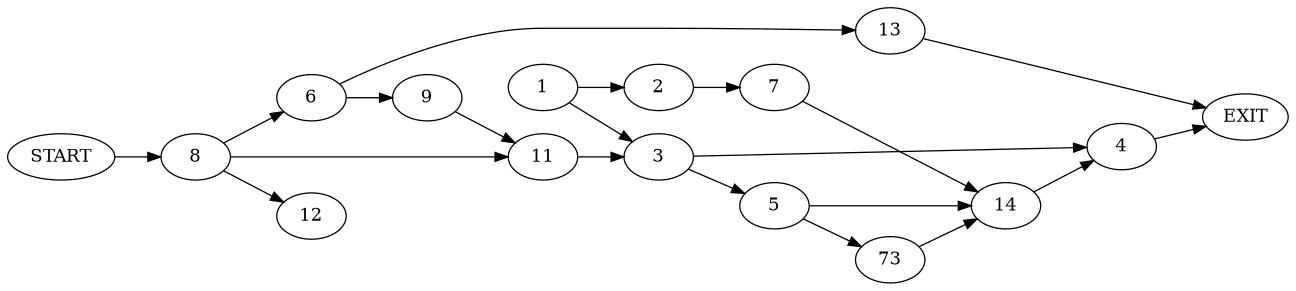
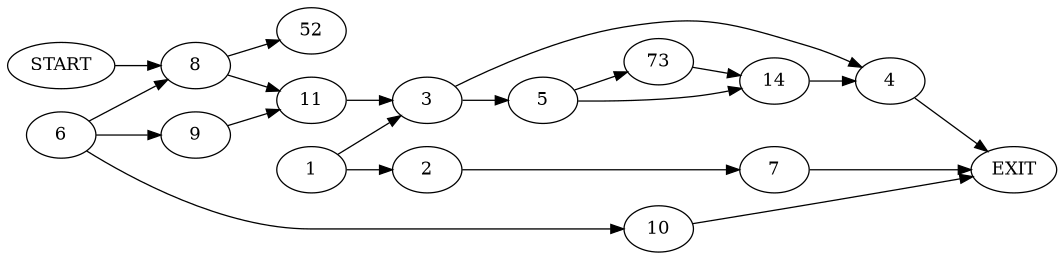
(890, 31) -> (659, 229)
(248, 130) -> (123, 103)
(884, 144) -> (884, 170)
(311, 216) -> (311, 31)
